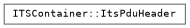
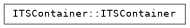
(95, 14) -> (95, 14)
